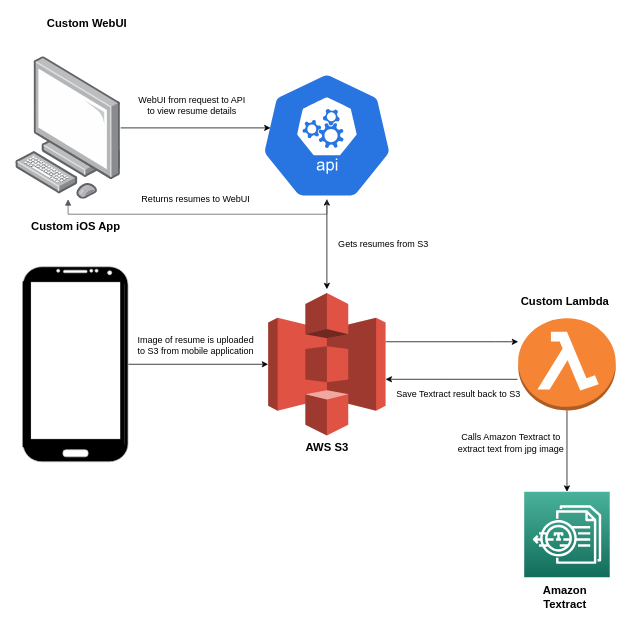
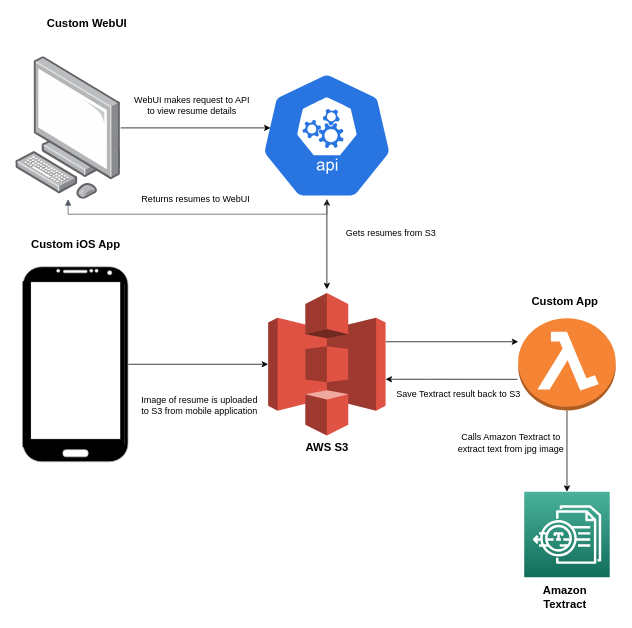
(192, 105) -> (192, 105)
(75, 225) -> (75, 244)
(383, 244) -> (390, 233)
(565, 300) -> (565, 300)
(195, 345) -> (199, 405)
